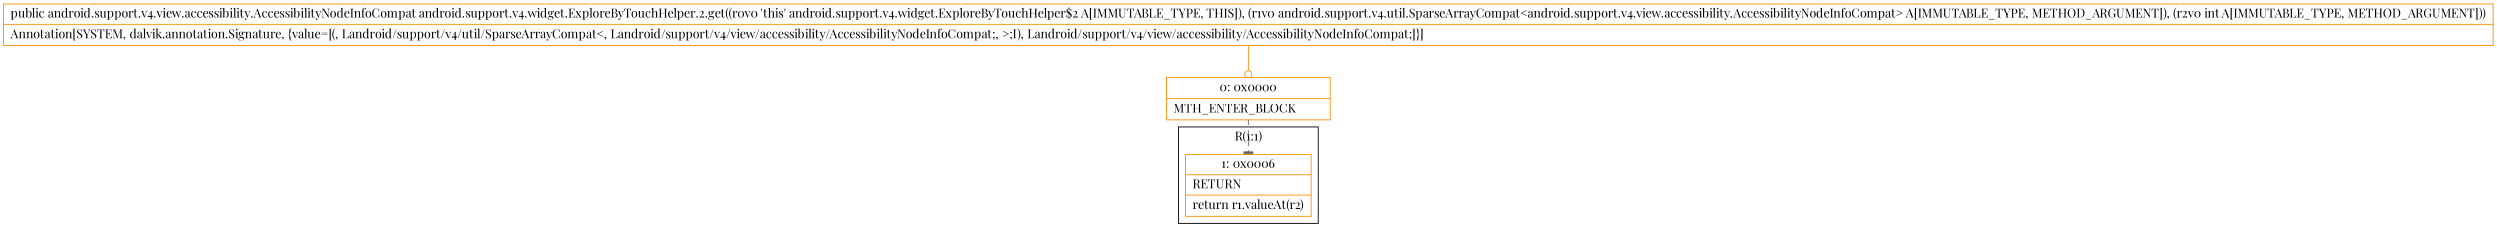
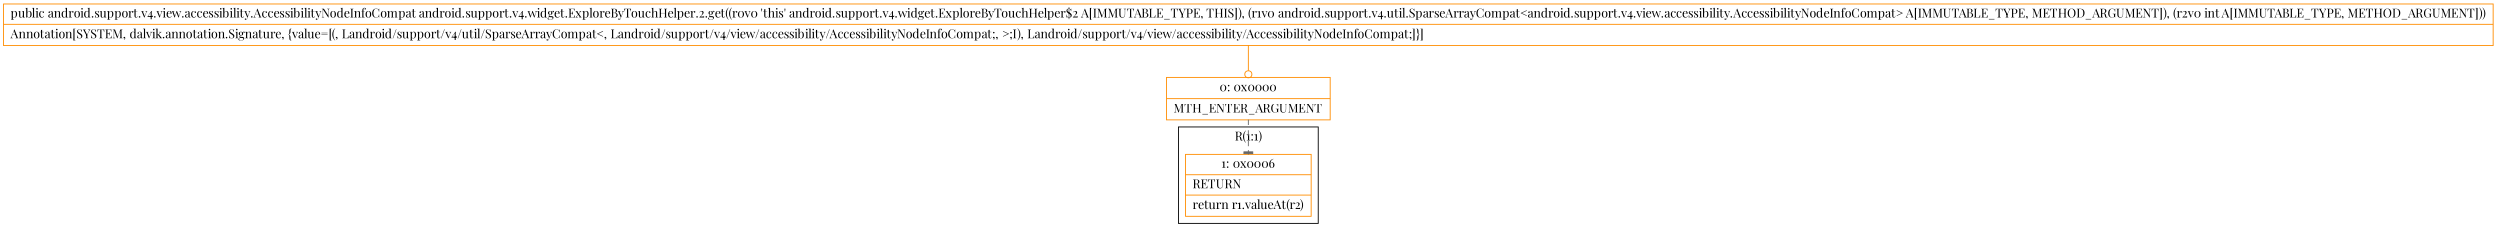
(1235, 109) -> (1248, 109)
